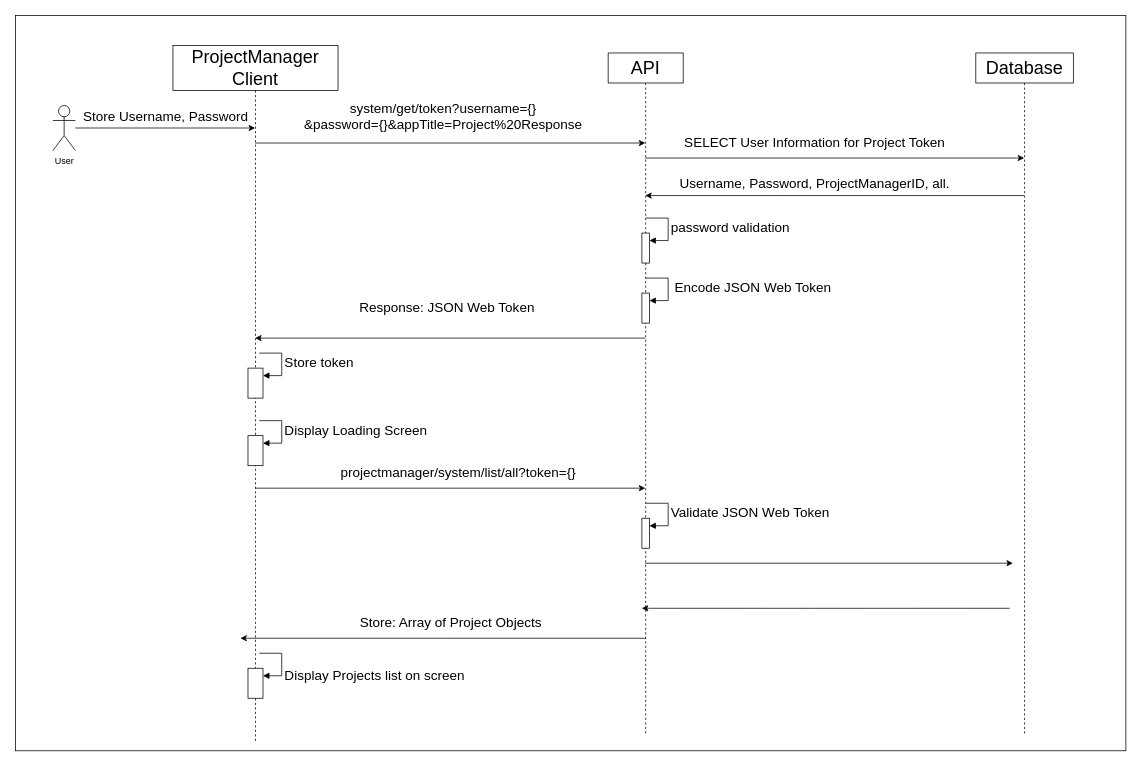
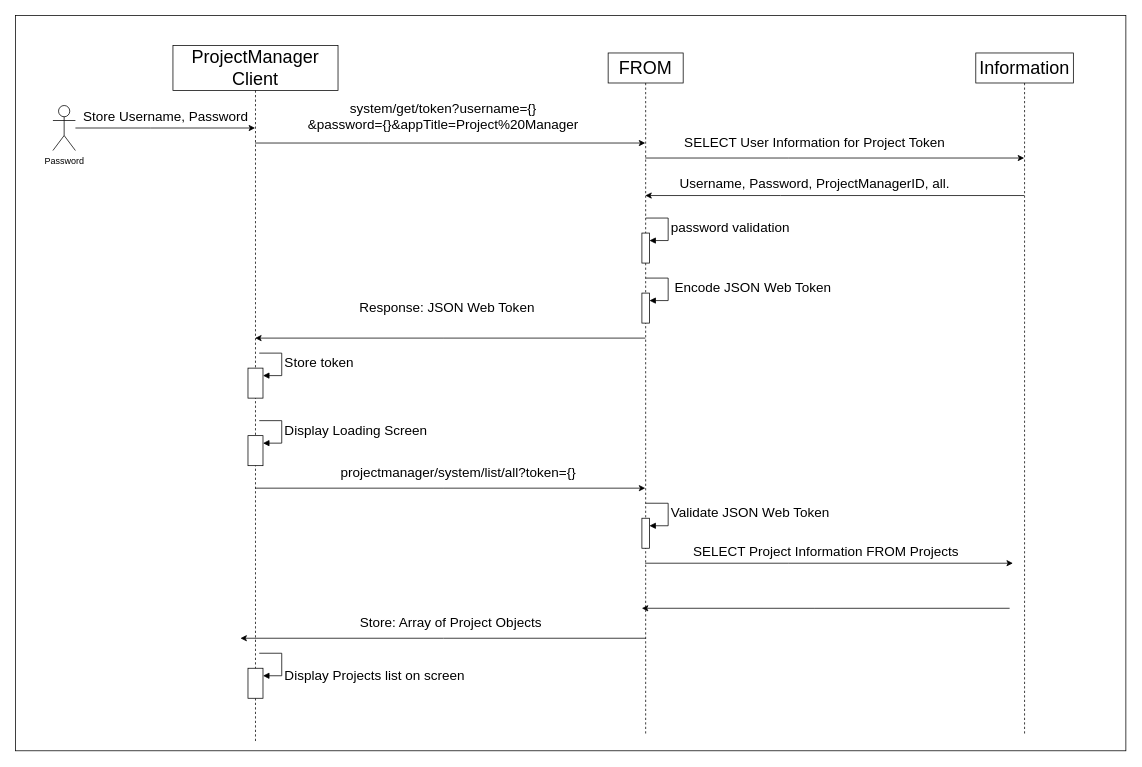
(645, 68) -> (645, 68)
(1024, 68) -> (1024, 68)
(443, 117) -> (443, 117)
(65, 161) -> (65, 161)
none -> (825, 552)
